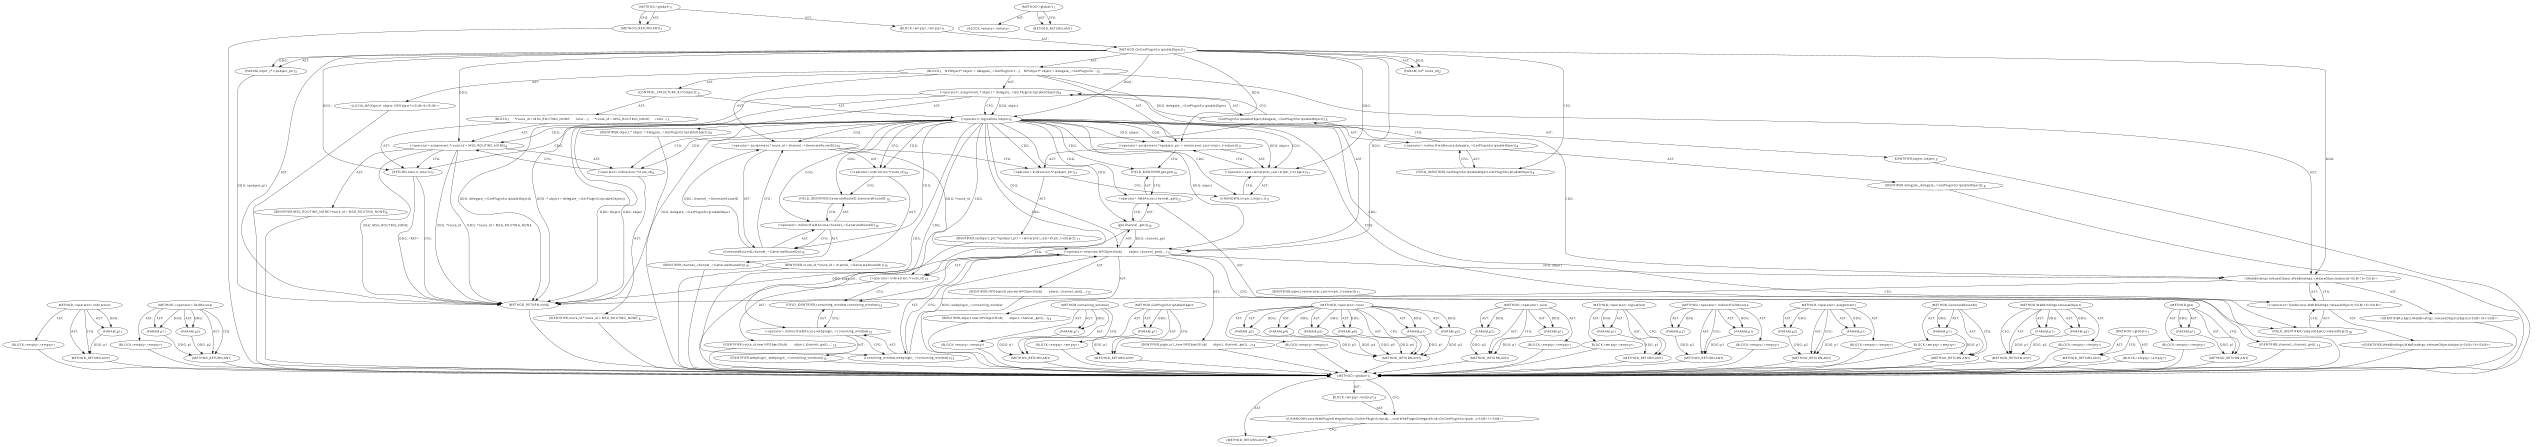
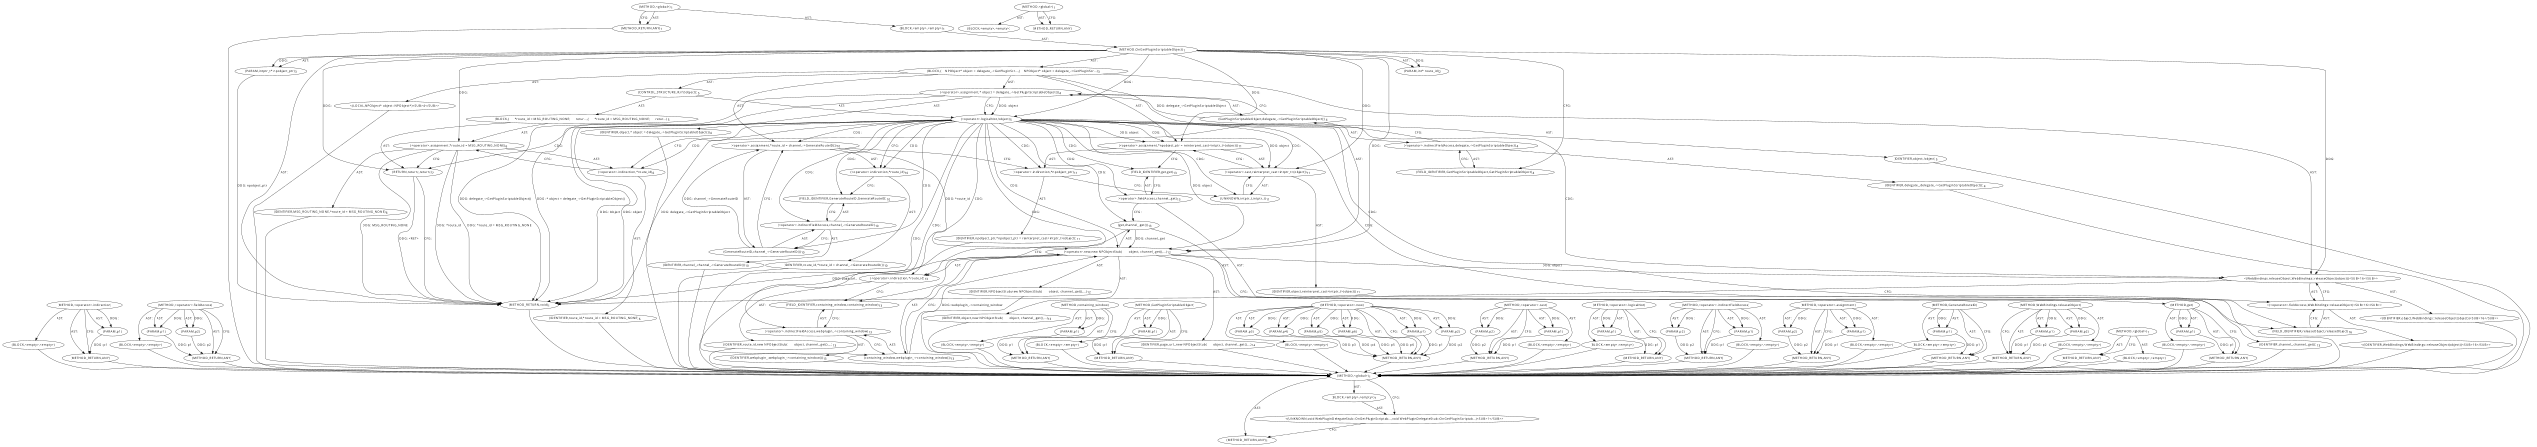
(726, 124) -> none
(1145, 214) -> (1641, 299)
none -> (1316, 224)
